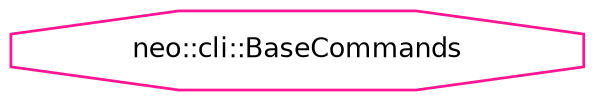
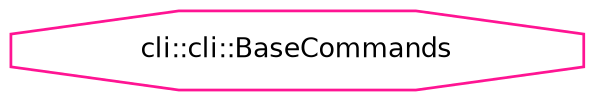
(297, 50) -> (297, 50)
